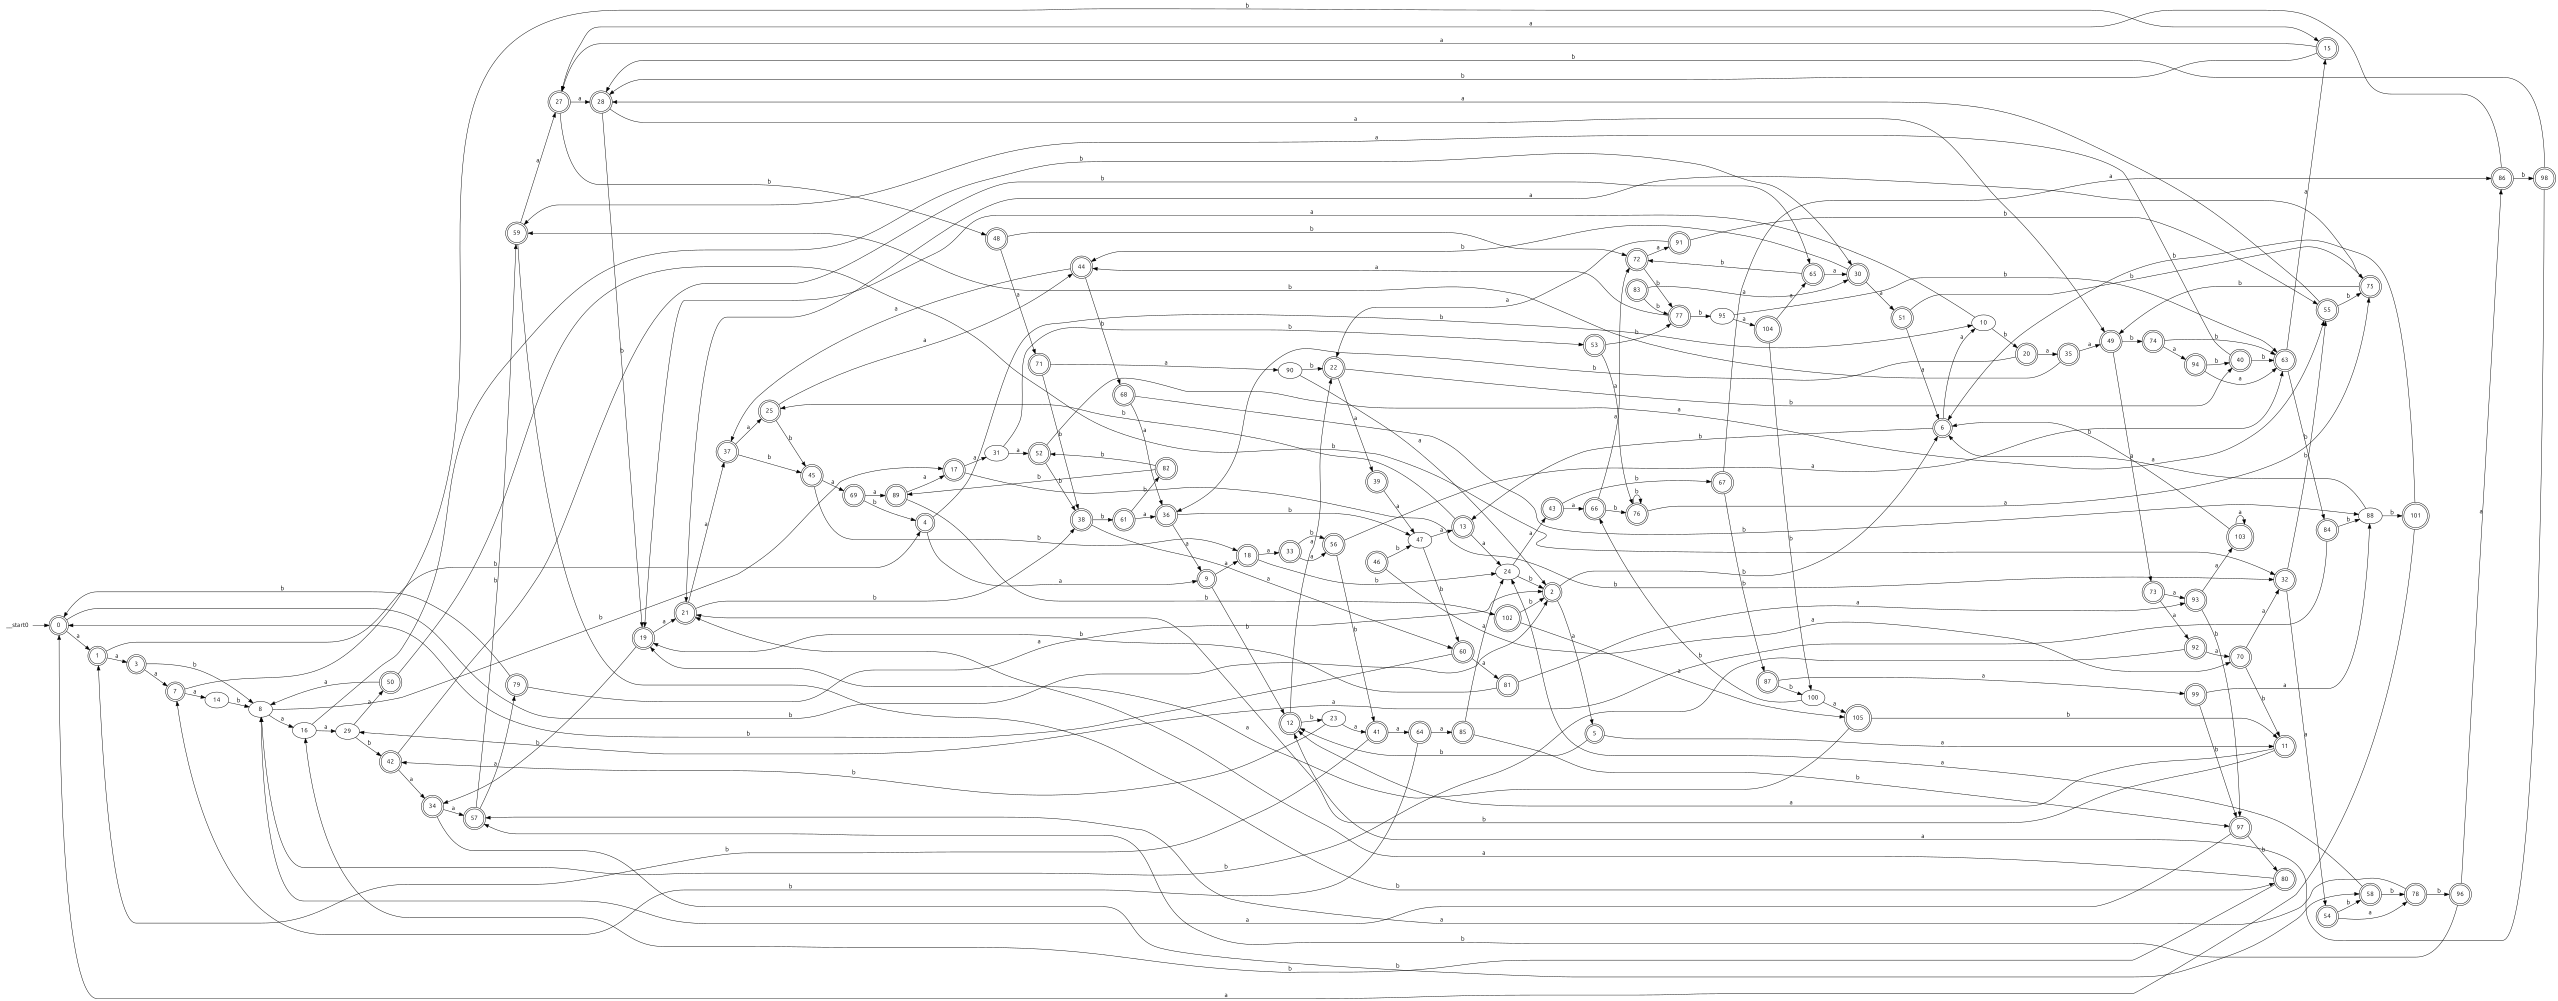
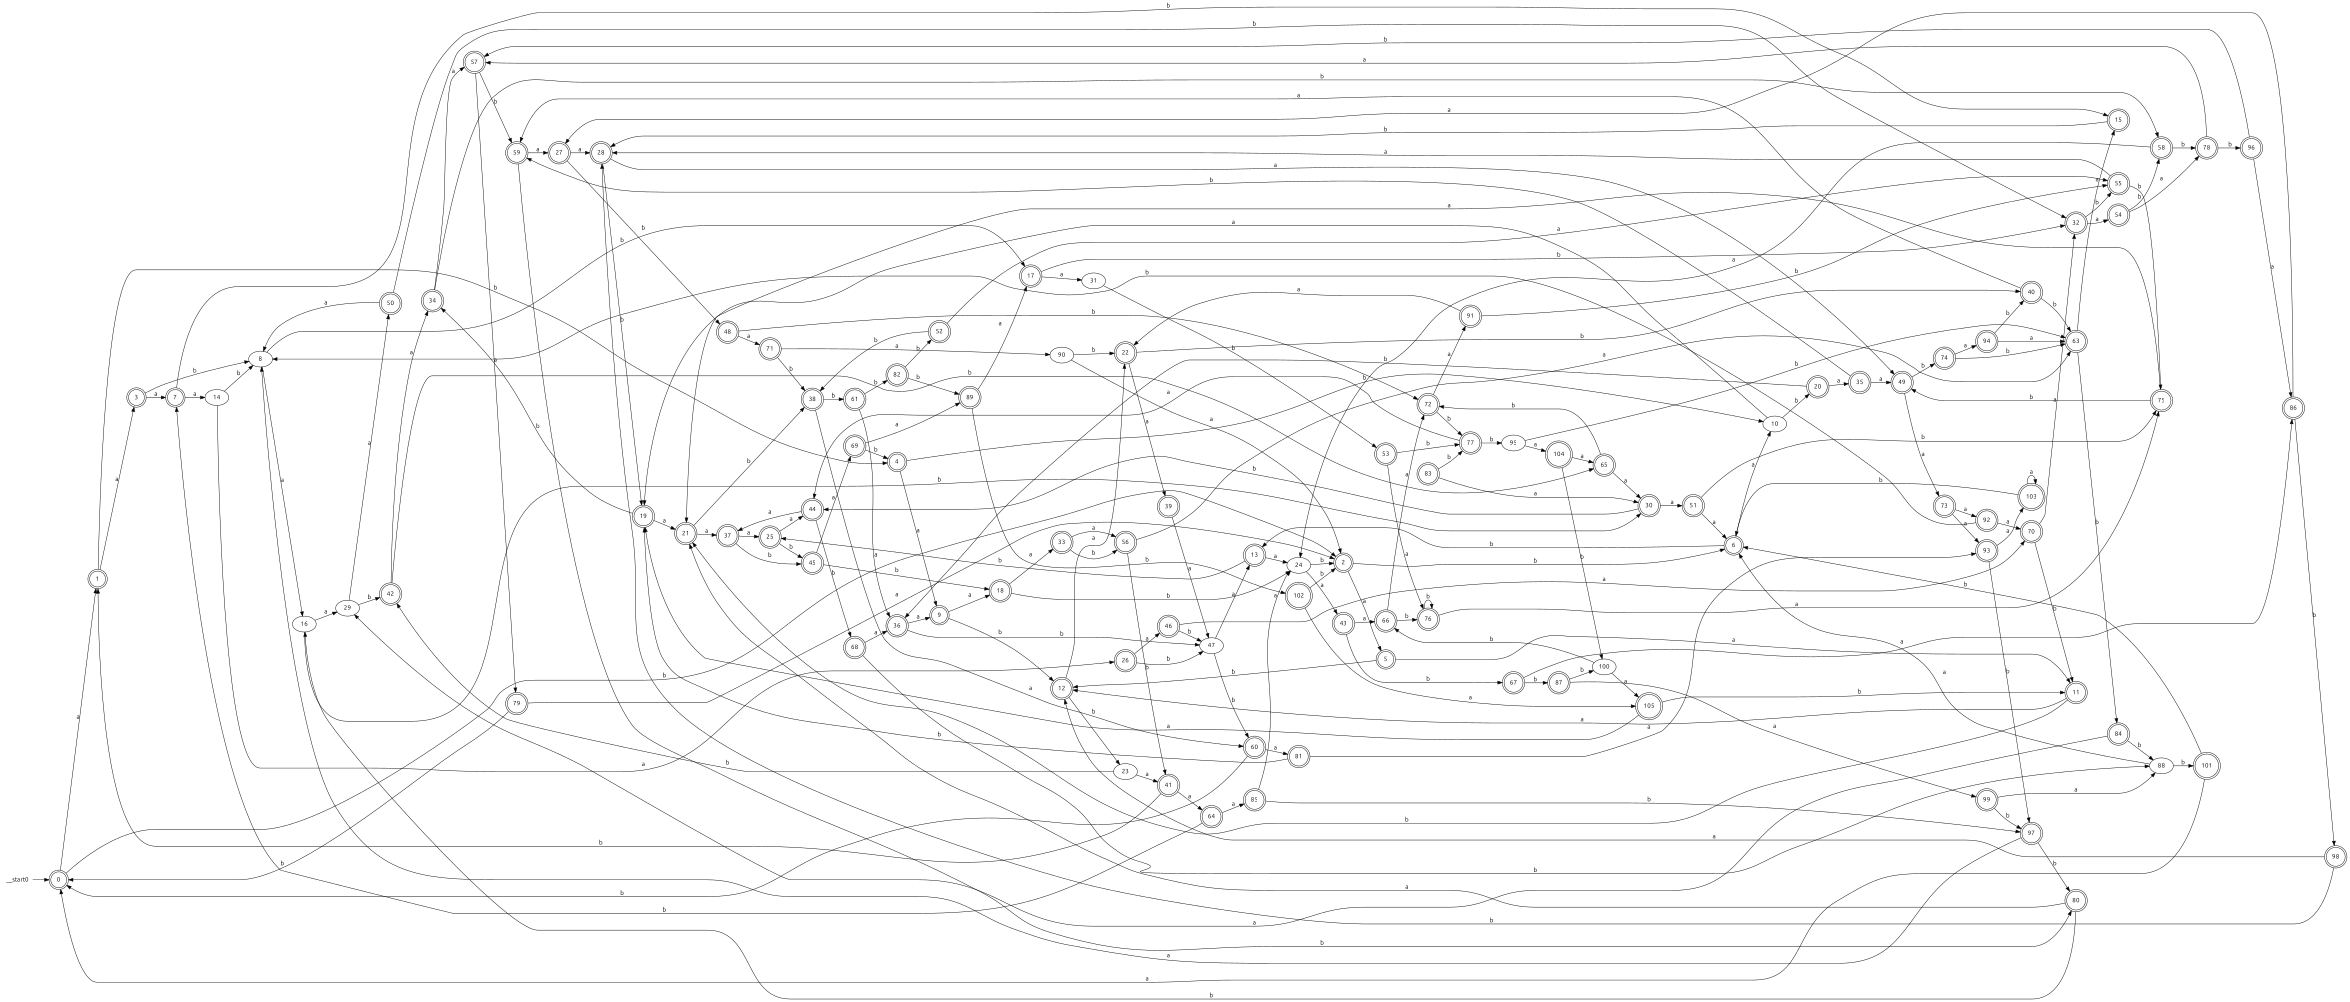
(1428, 44) -> none
(1016, 453) -> none
none -> (1125, 661)
